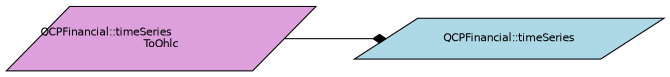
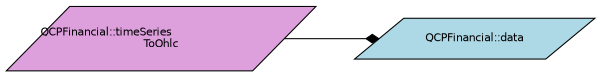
(509, 39) -> (475, 39)
